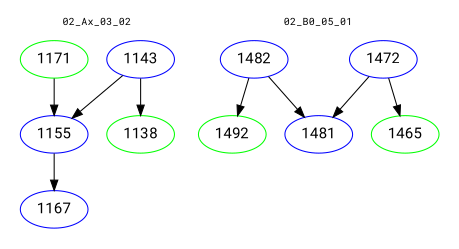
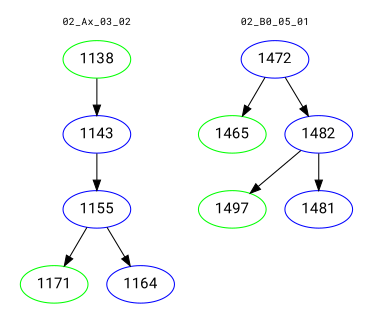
(54, 92) -> (78, 242)
(141, 92) -> (97, 92)
(354, 93) -> (294, 92)
(232, 134) -> (232, 209)
(54, 209) -> (141, 284)
